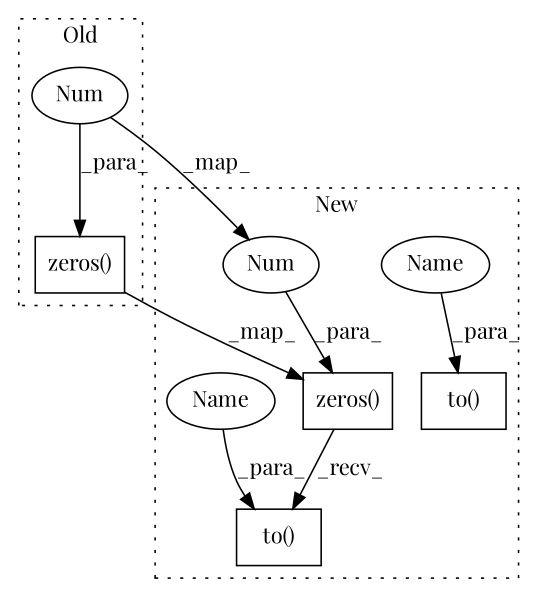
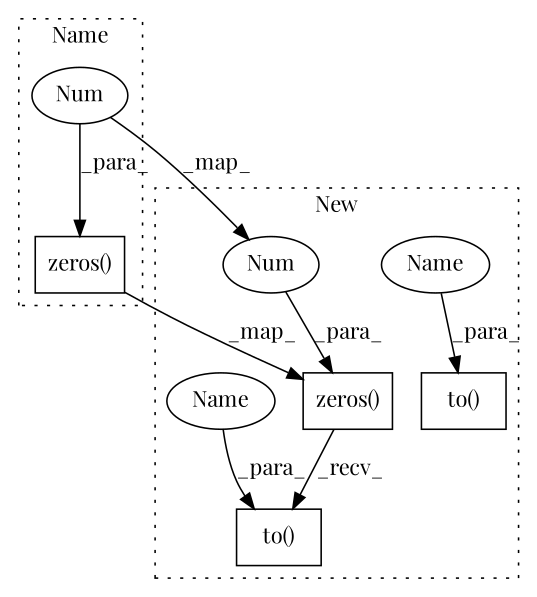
(81, 37) -> (81, 37)
